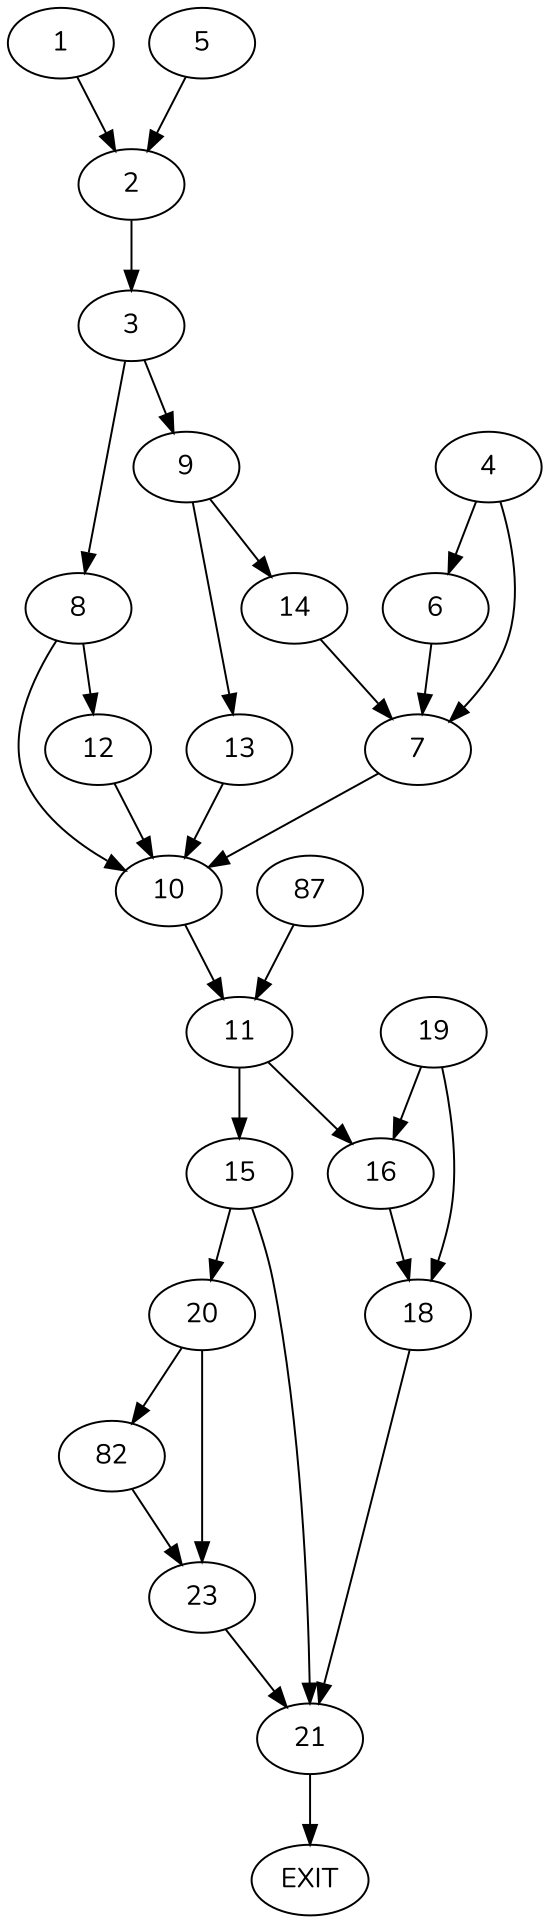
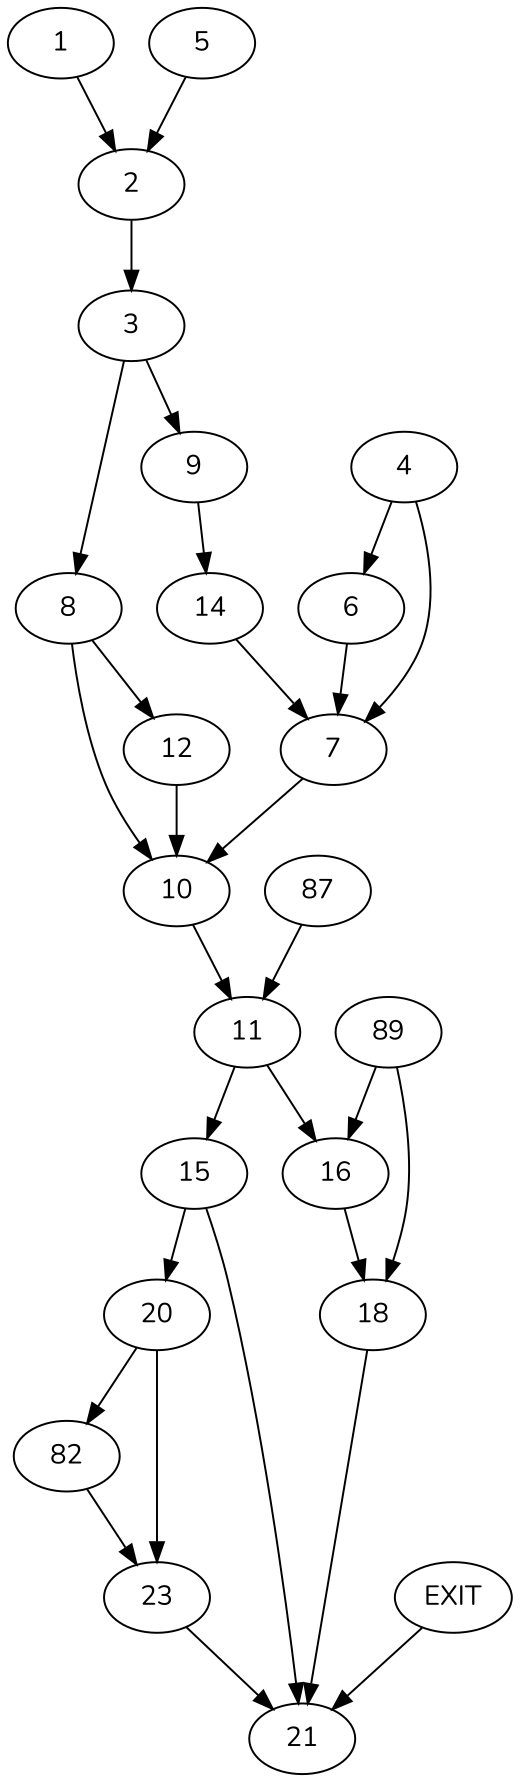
(239, 750) -> none
(434, 1032) -> (389, 1032)
(310, 1800) -> (385, 1662)
